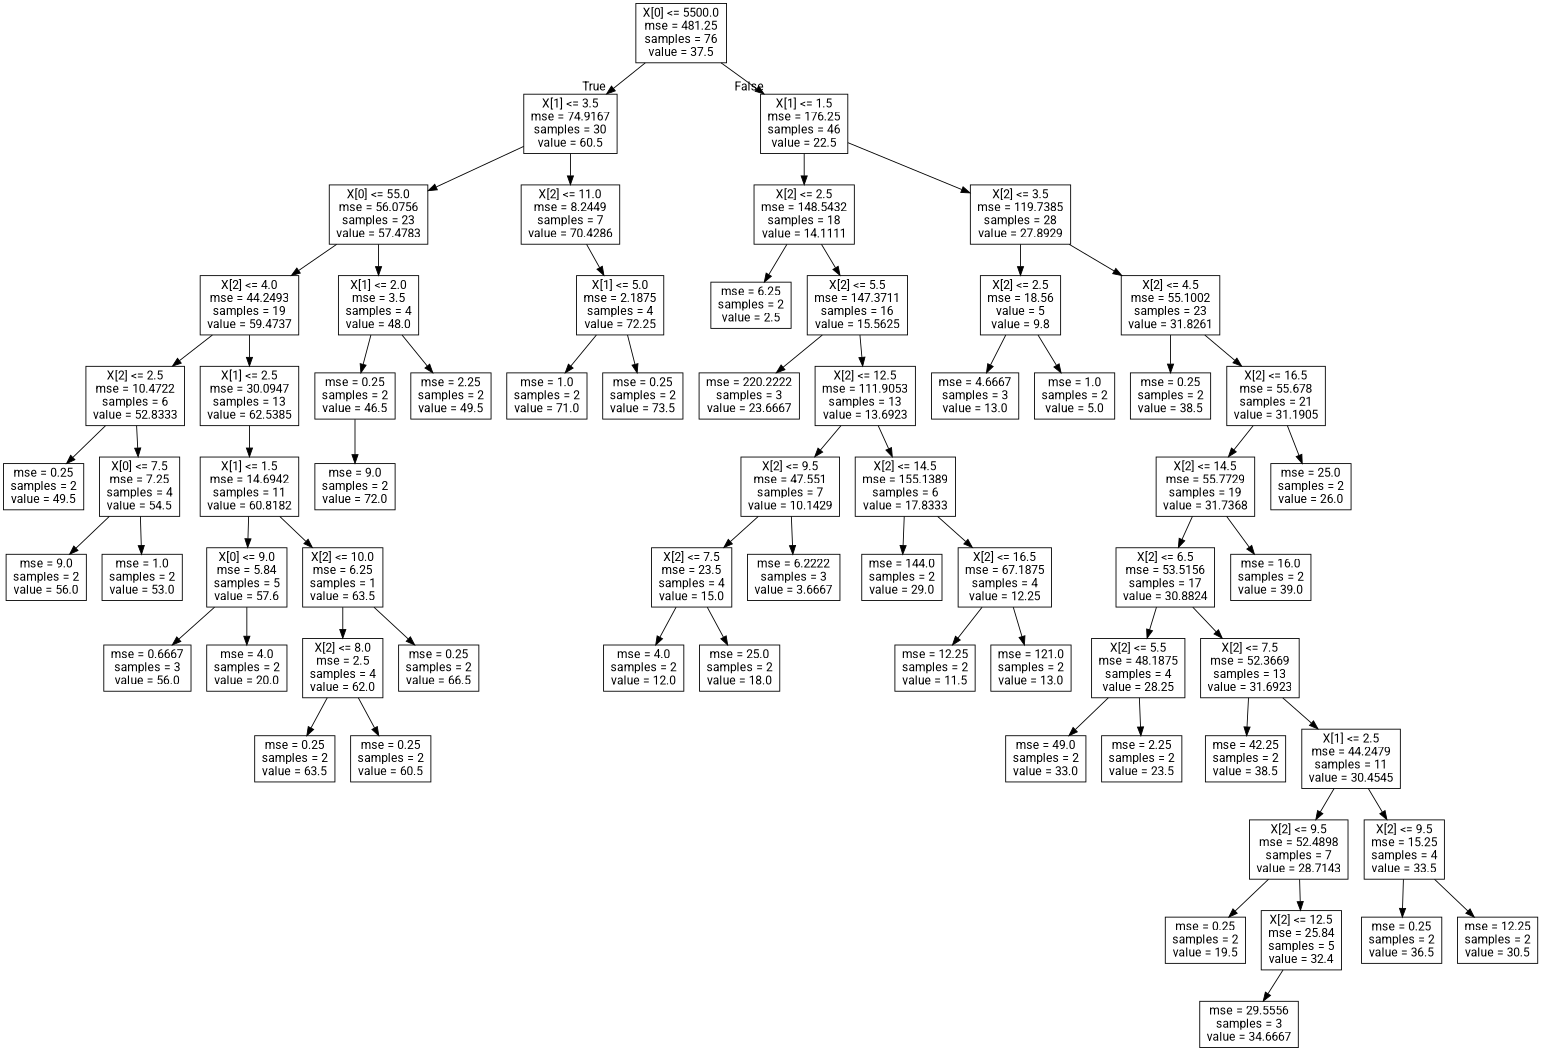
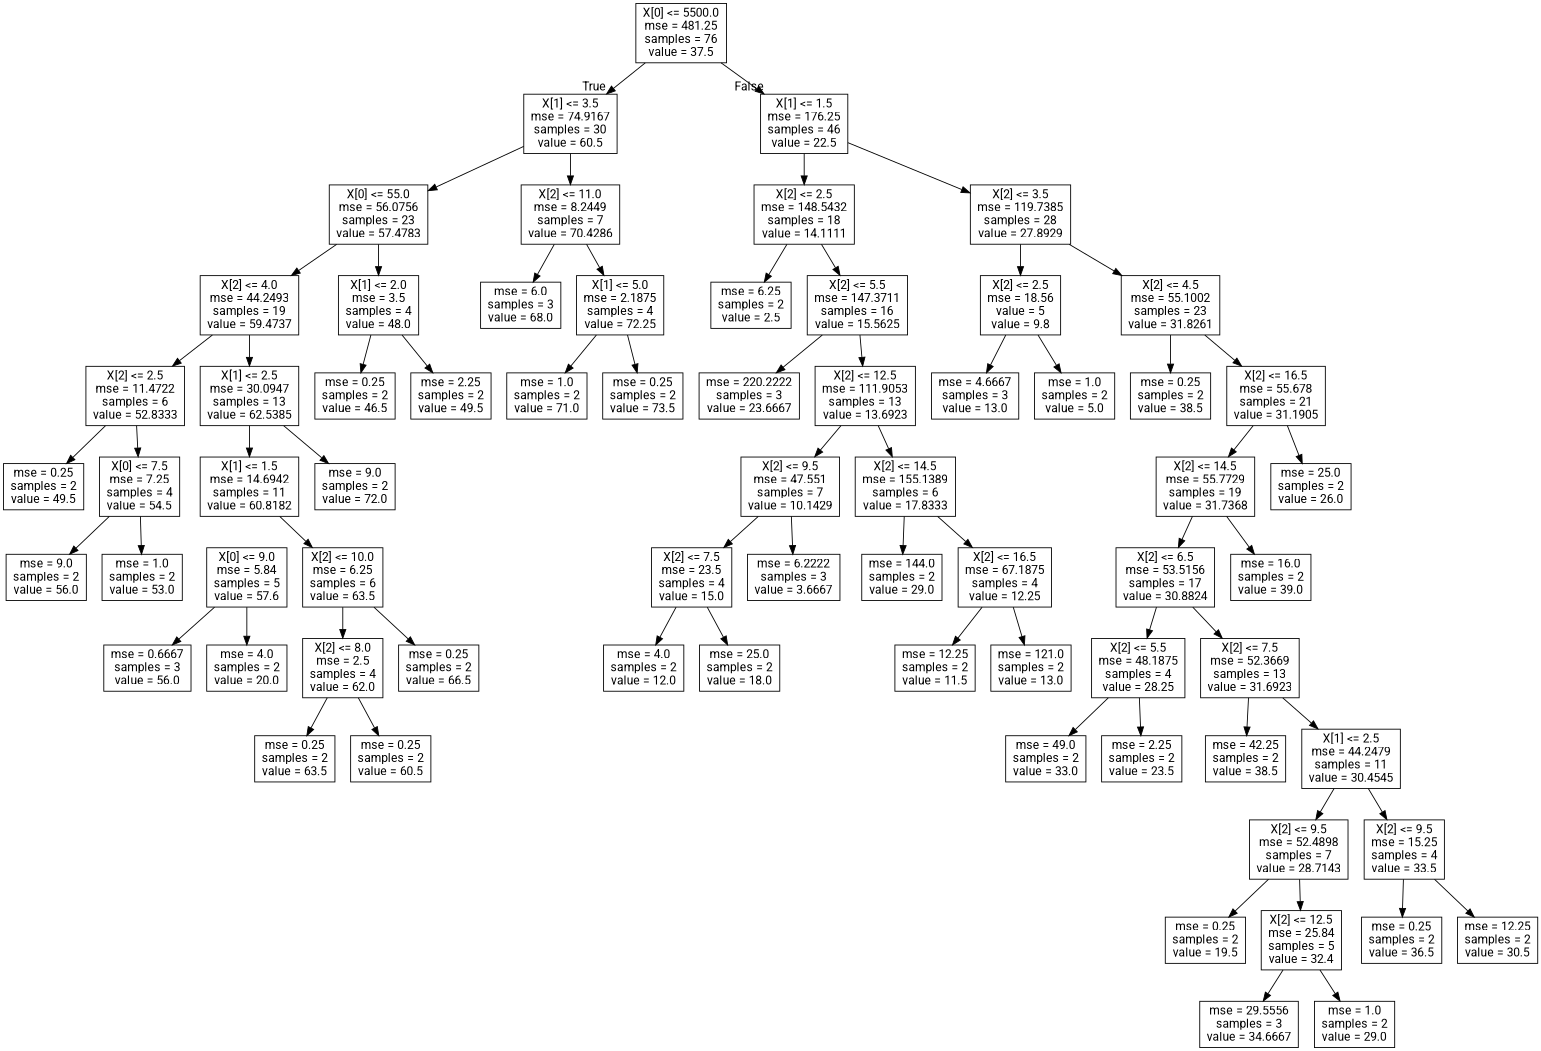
none -> (521, 305)
(135, 396) -> (135, 396)
(355, 437) -> (303, 442)
(248, 528) -> none
(343, 577) -> (343, 577)
none -> (1355, 1024)
